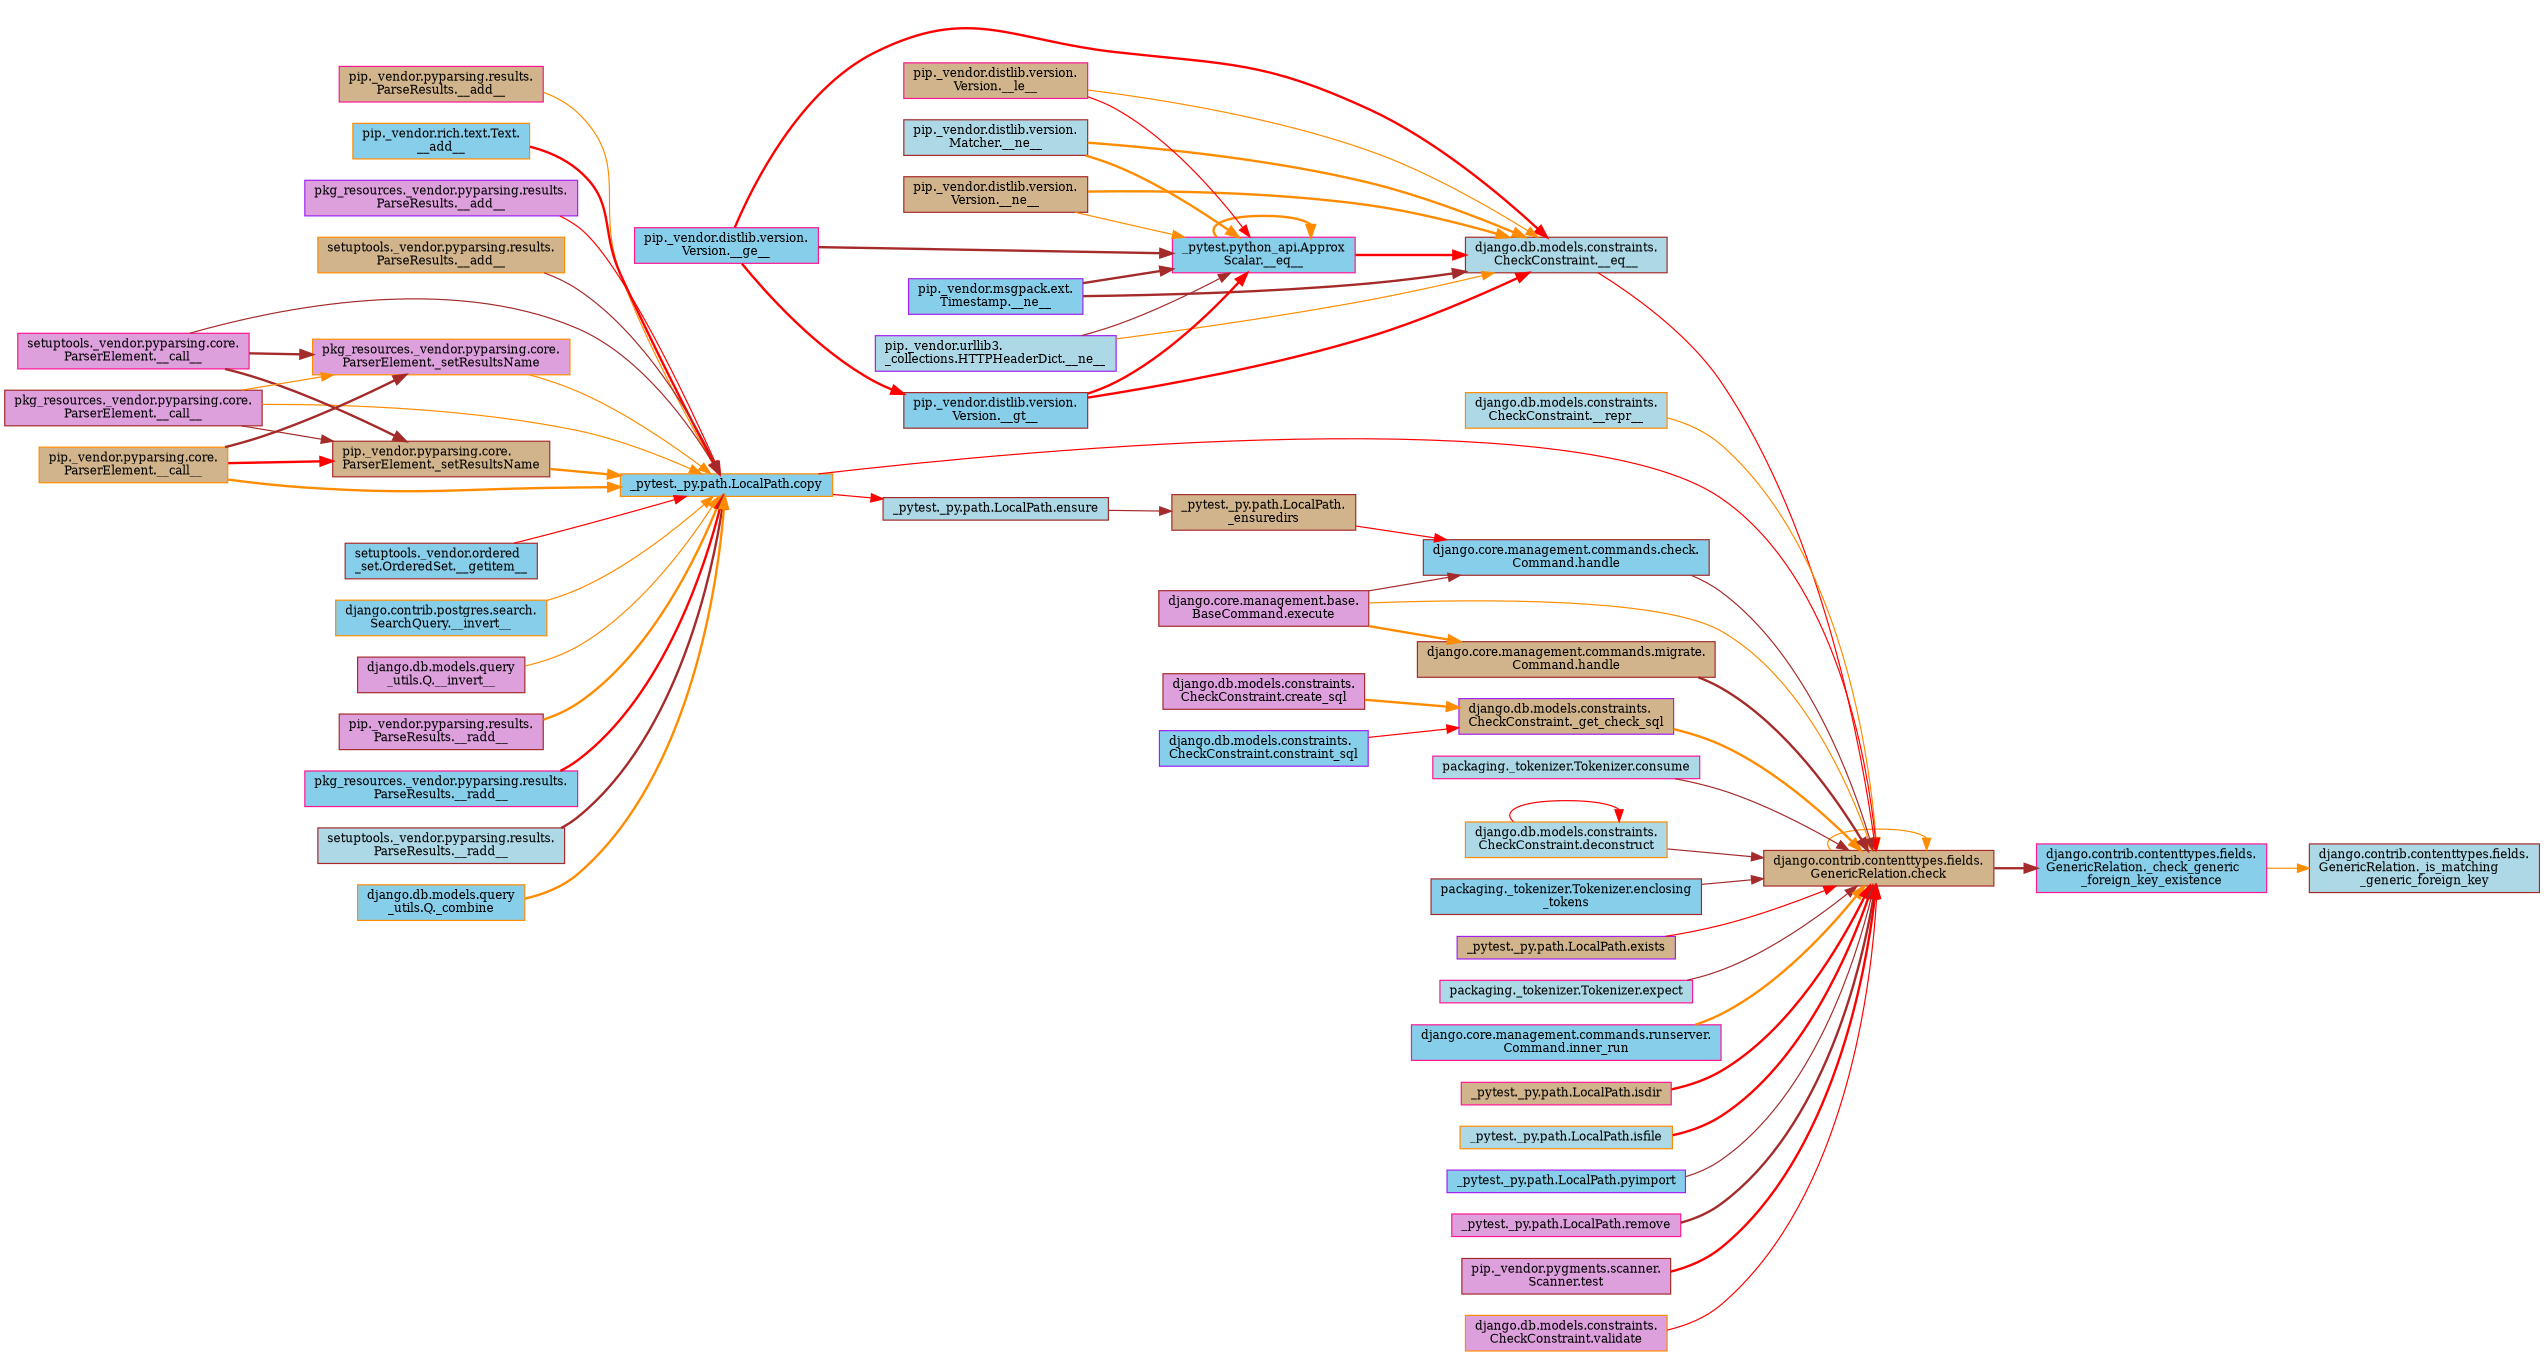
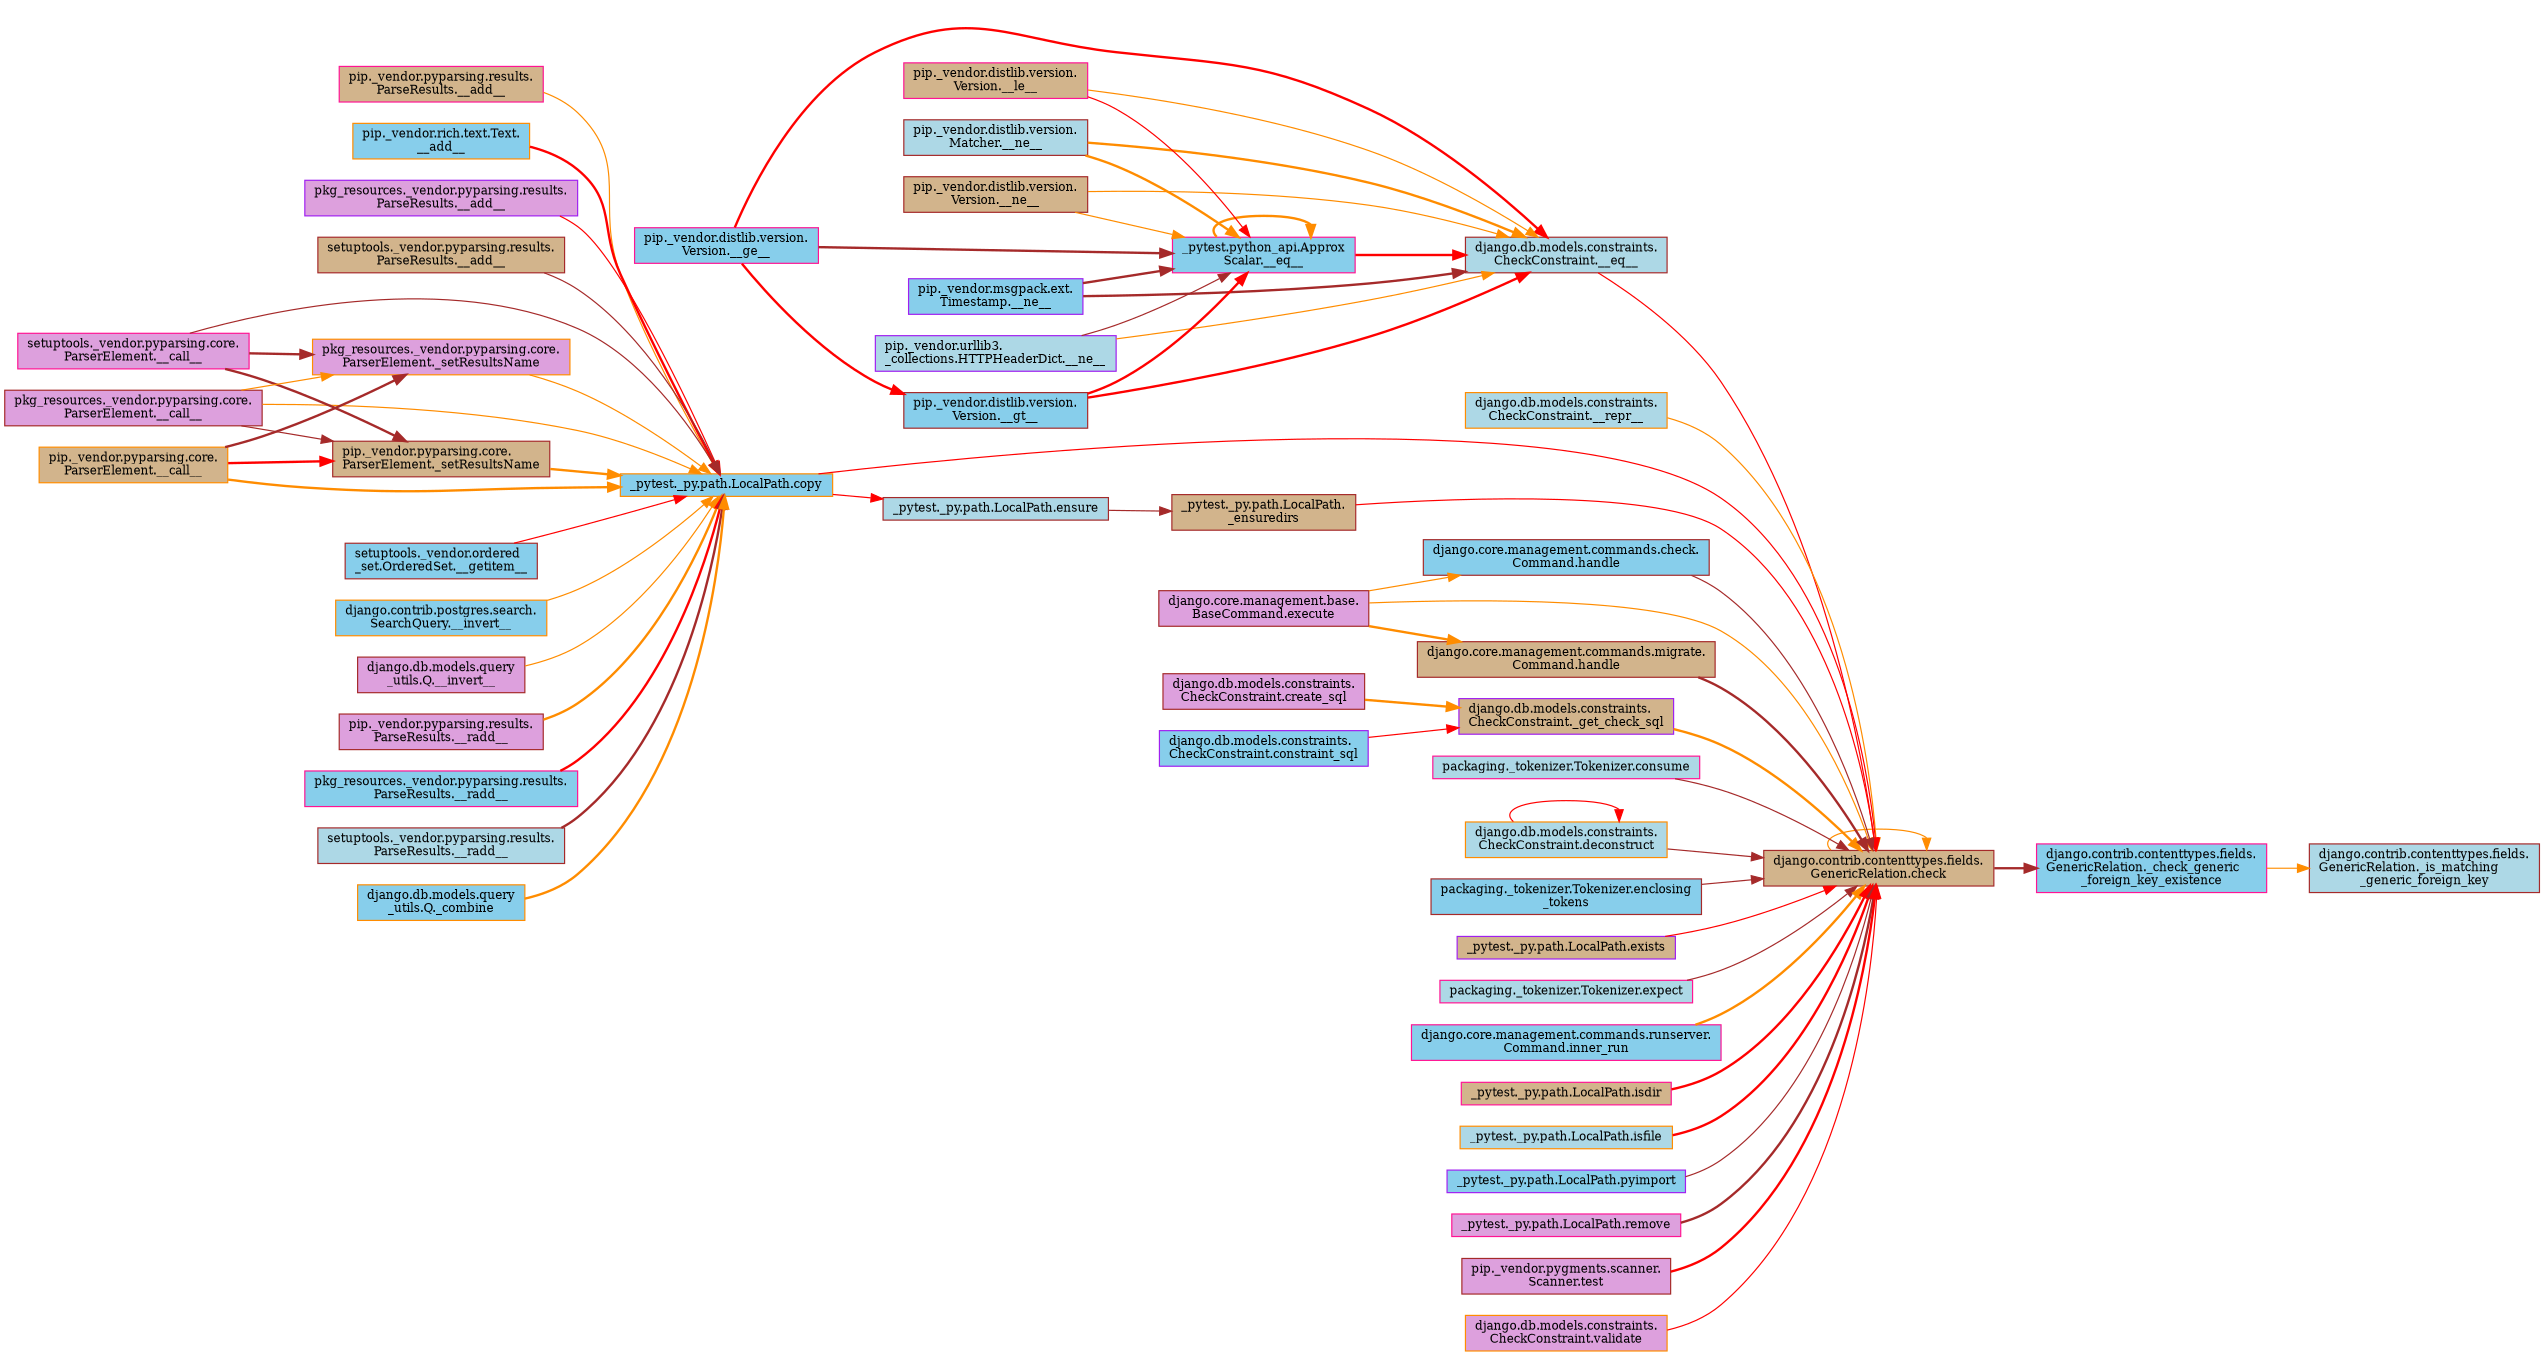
(1294, 197) -> (1294, 197)
(441, 255) -> (441, 255)
(1395, 532) -> (1714, 526)
(1409, 584) -> (1409, 584)
